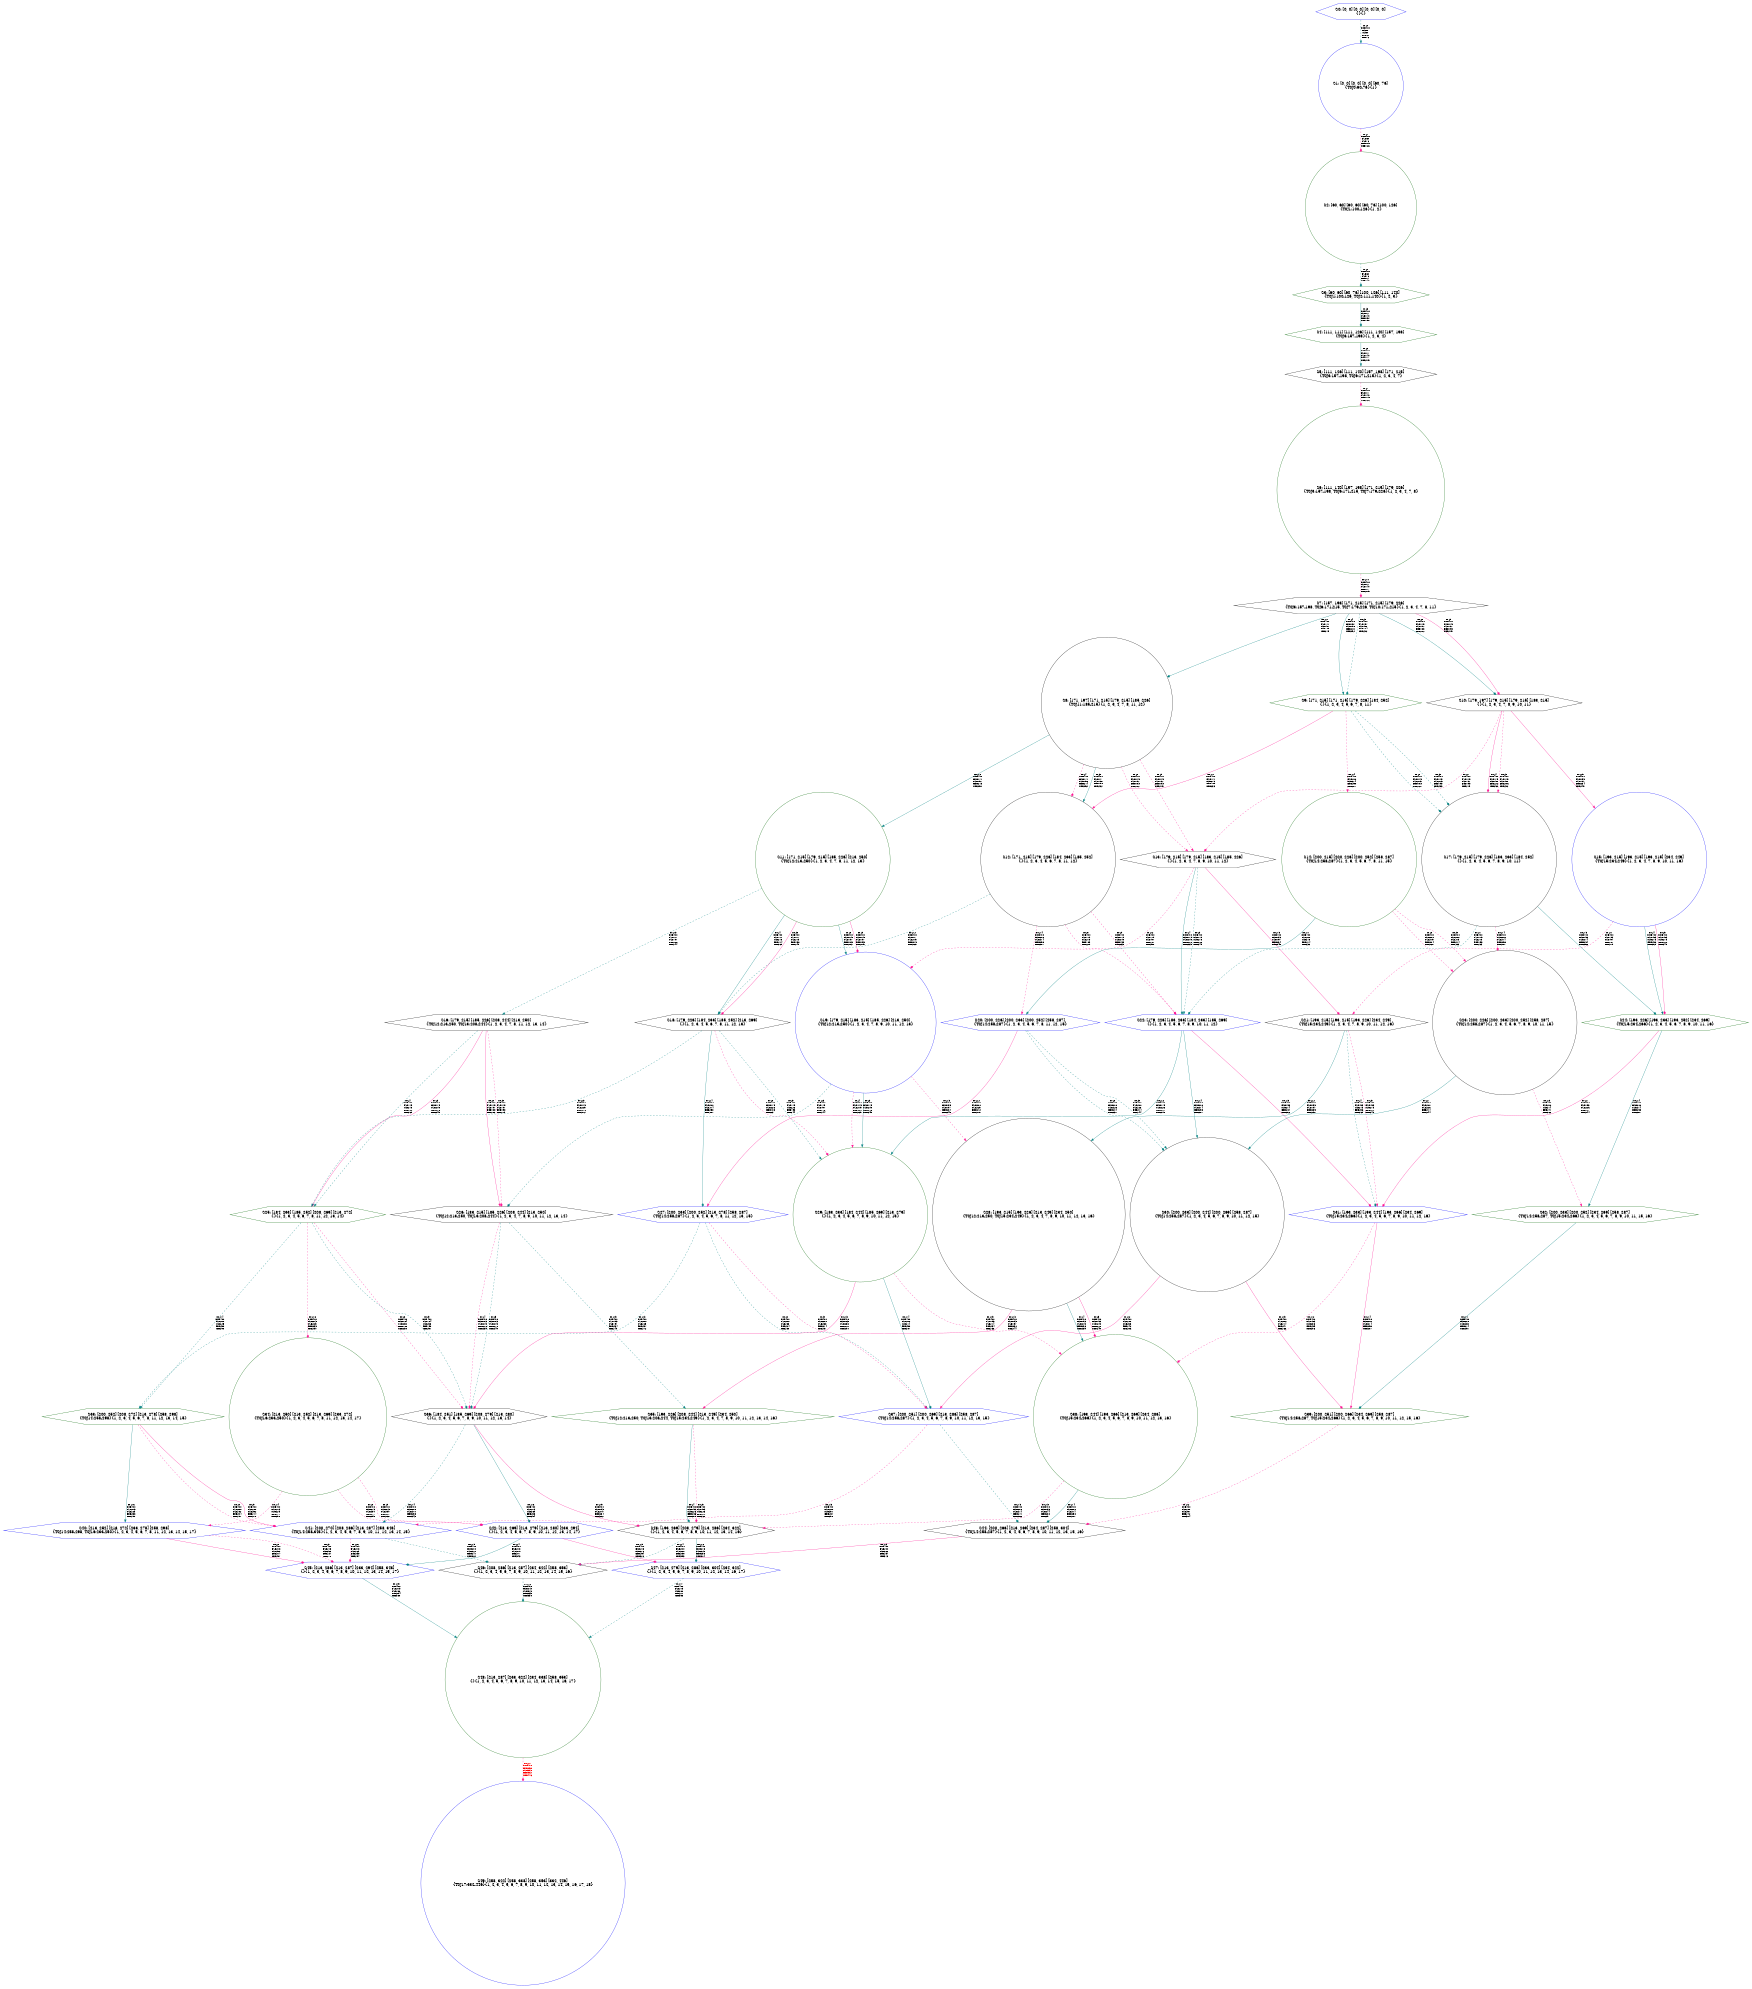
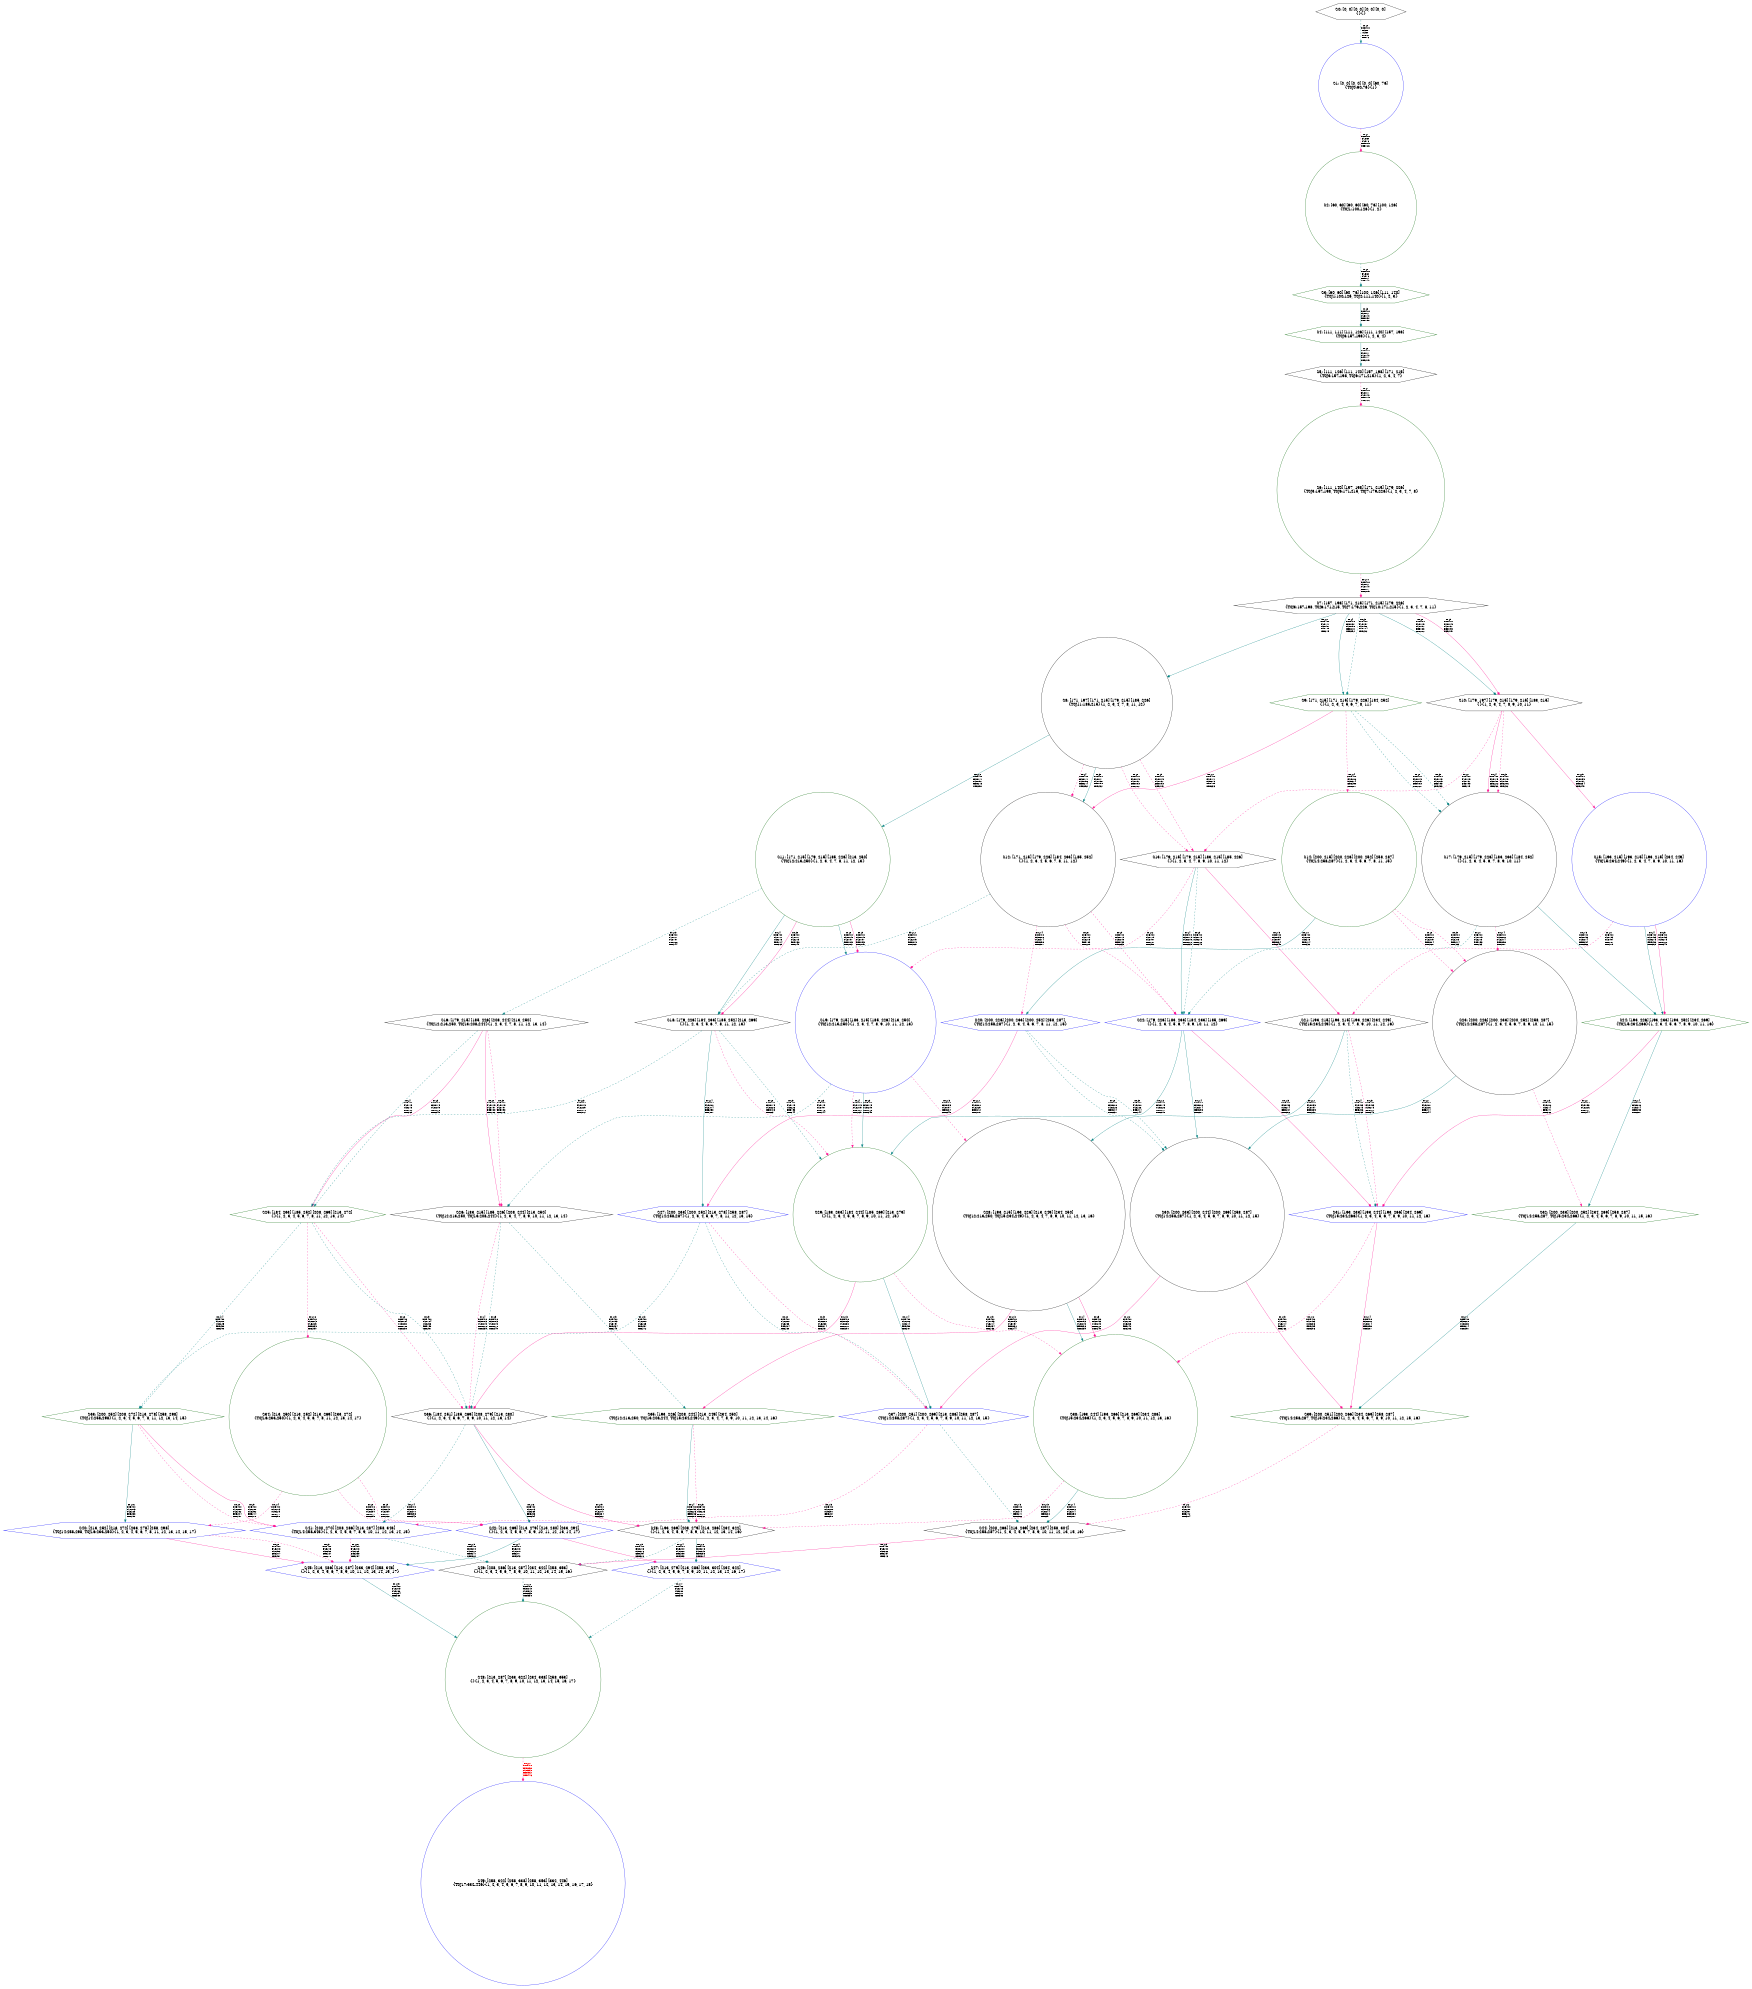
(1361, 12) -> (1361, 12)
